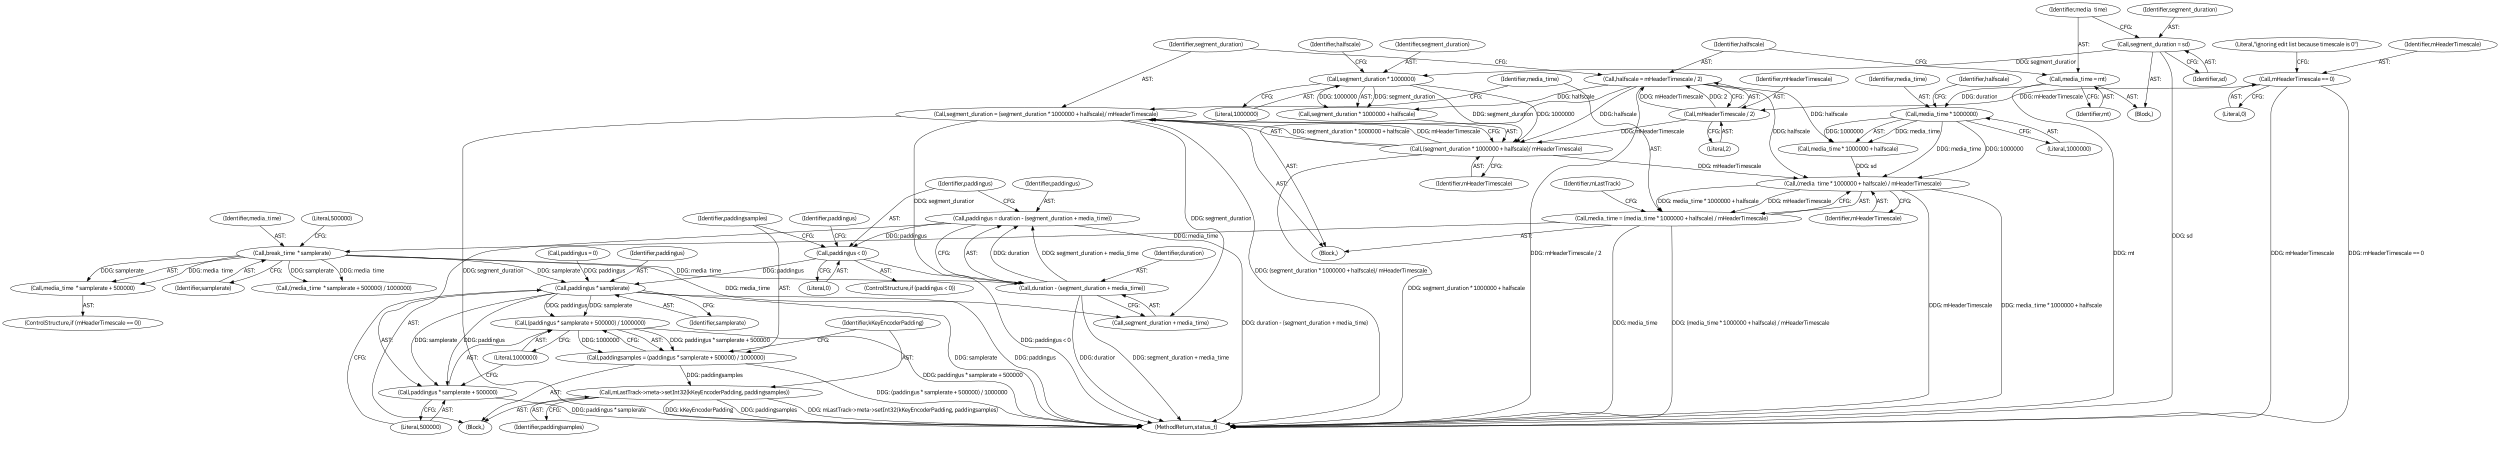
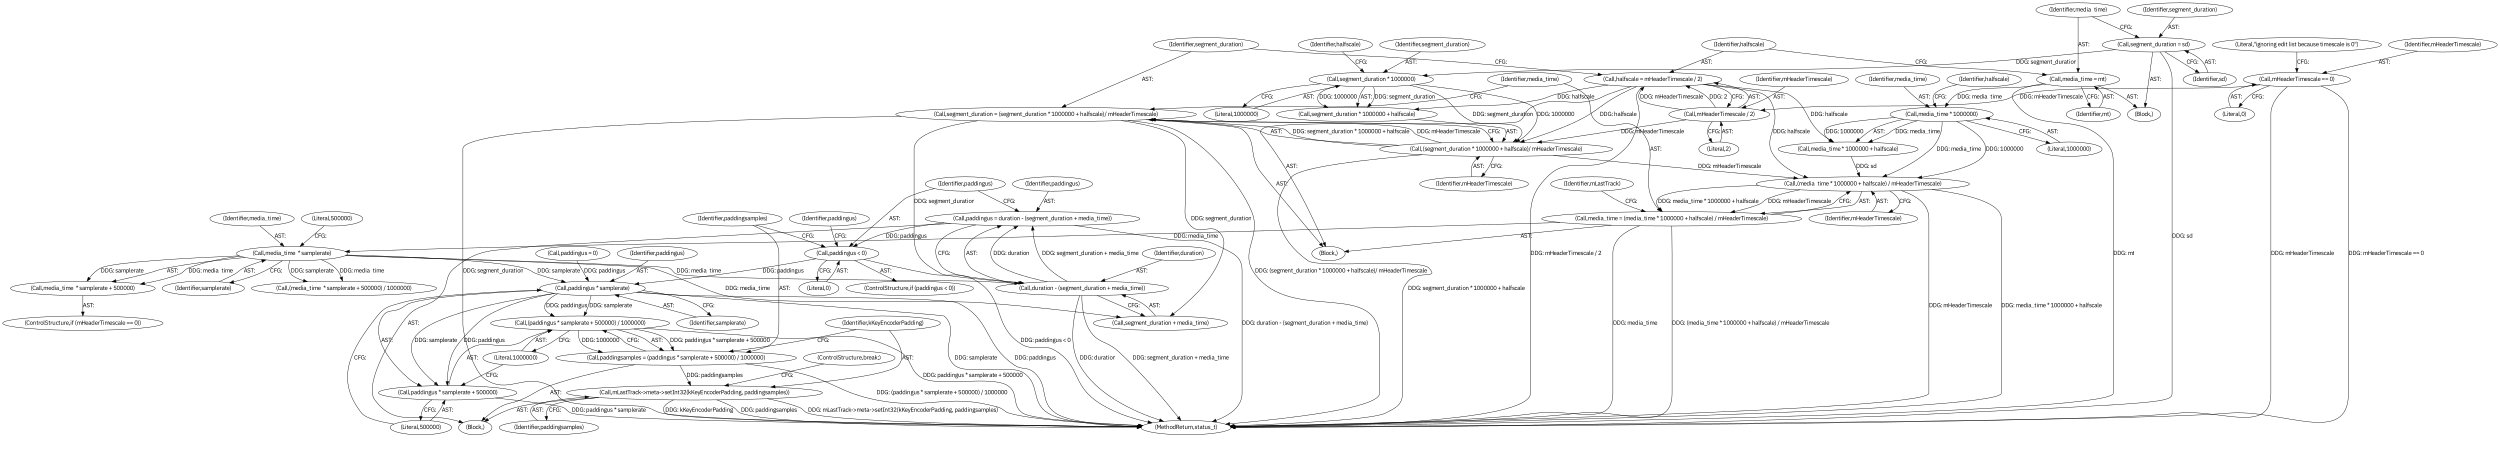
(1980, 97) -> (1980, 97)
(292, 254) -> (292, 254)
none -> (849, 358)
